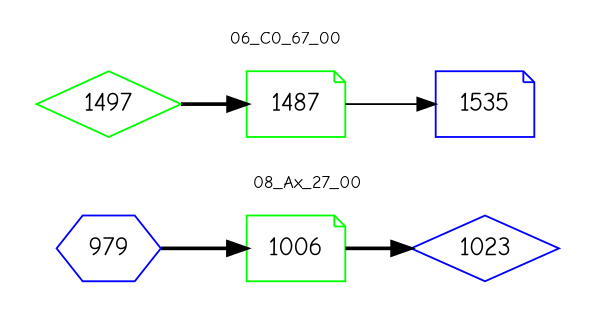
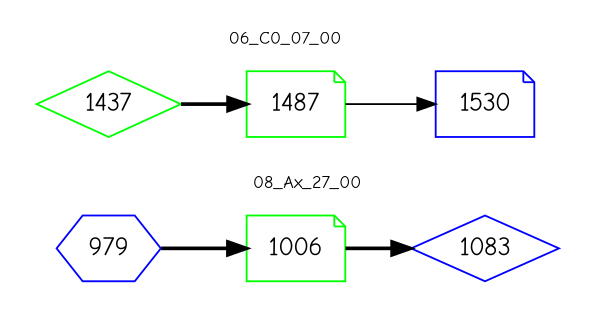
(285, 39) -> (285, 39)
(109, 104) -> (109, 104)
(485, 104) -> (485, 104)
(485, 248) -> (485, 248)
